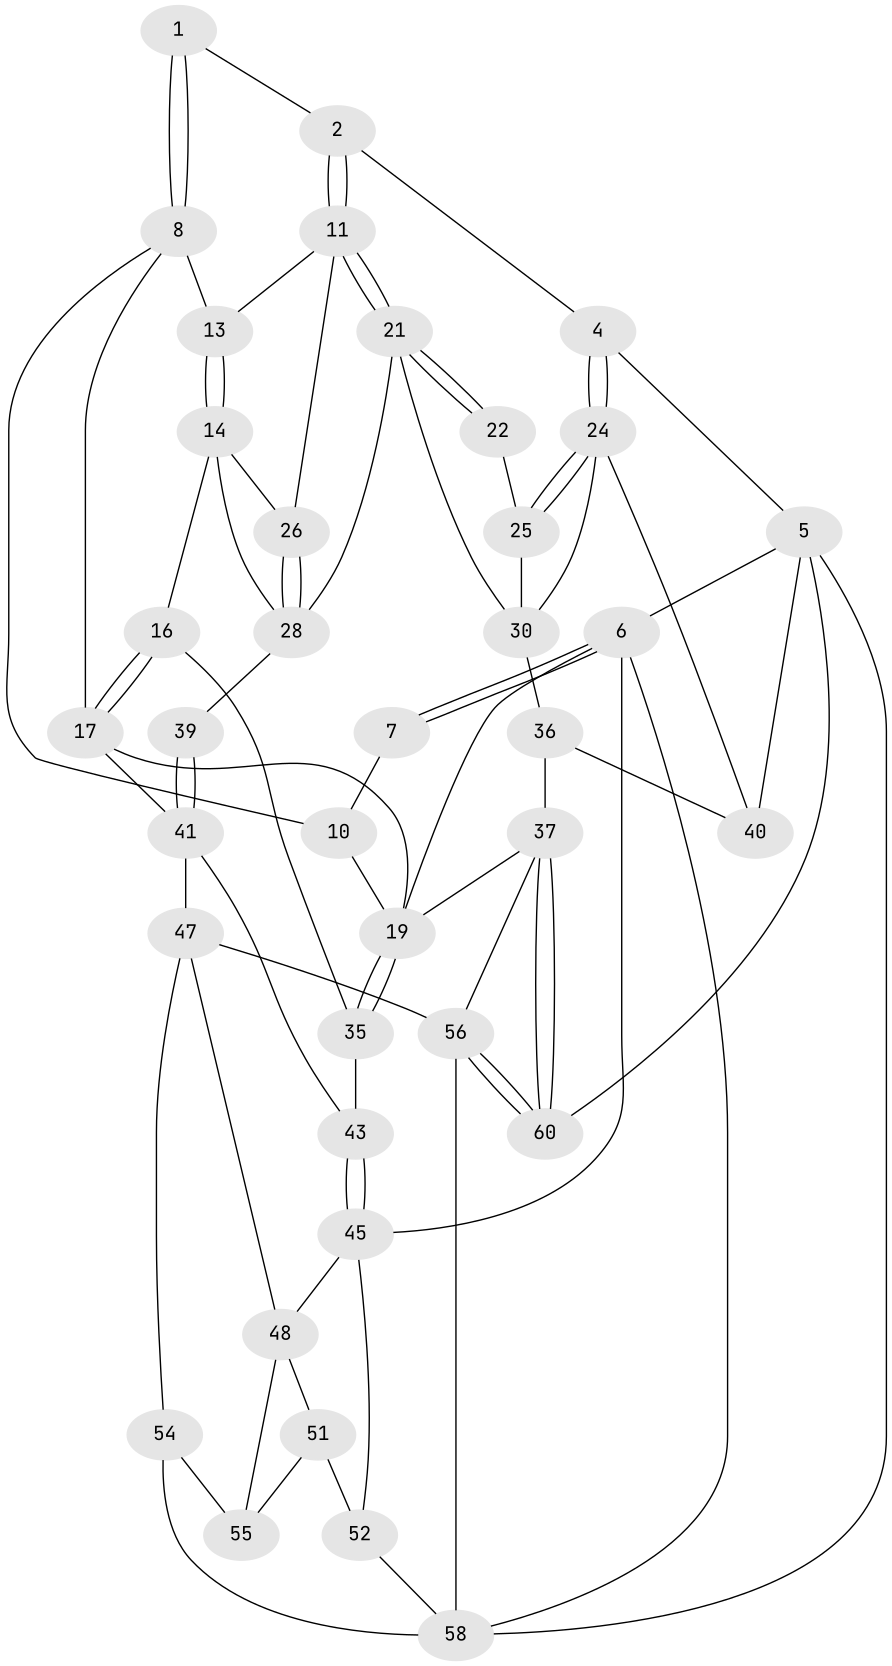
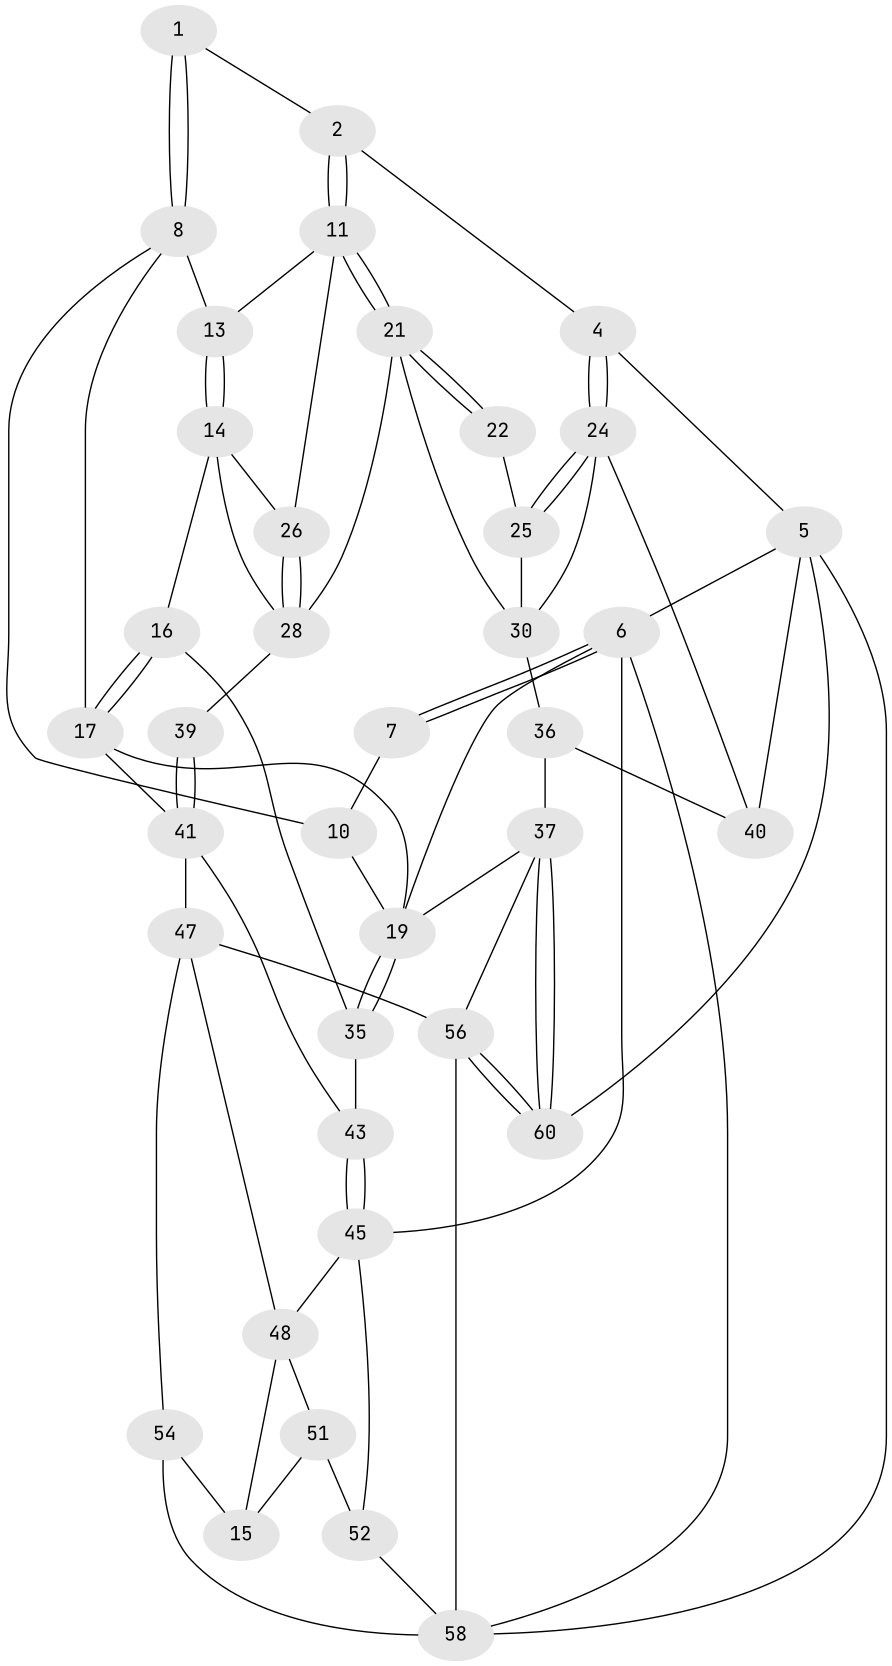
(241, 1535) -> (241, 1535)
